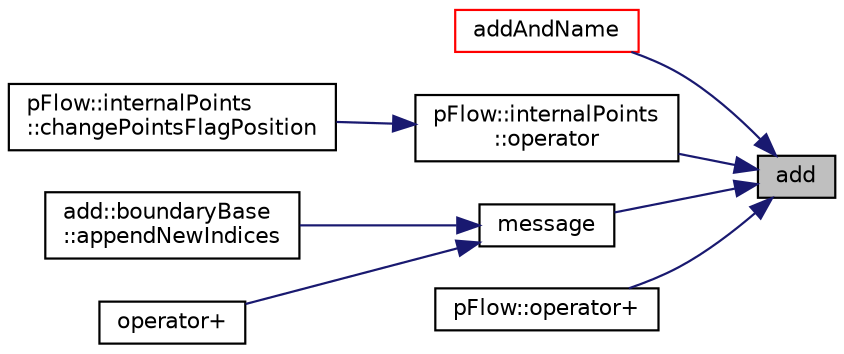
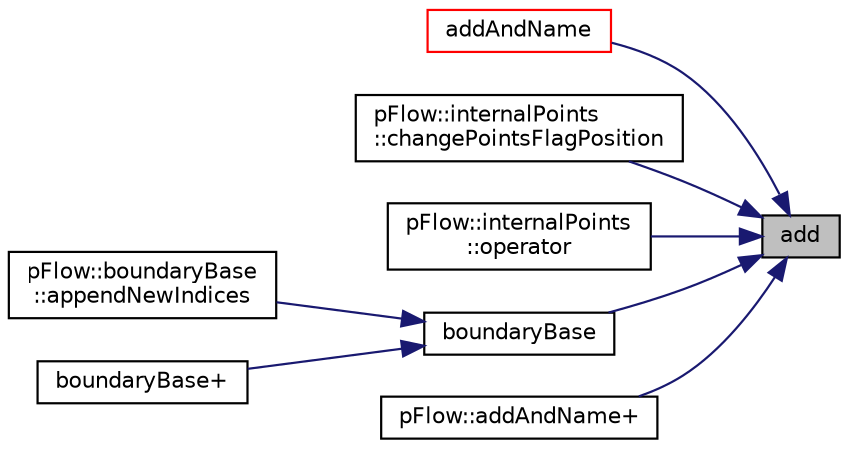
(365, 123) -> (686, 183)
(172, 225) -> (143, 285)
(547, 225) -> (519, 334)
(547, 309) -> (519, 418)
(172, 323) -> (143, 382)
